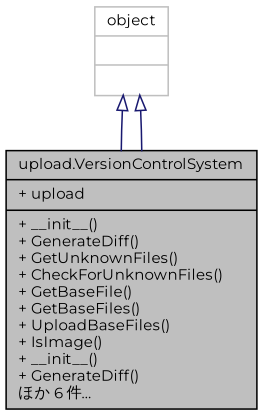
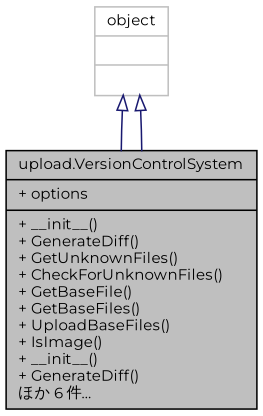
(52, 194) -> (54, 194)
